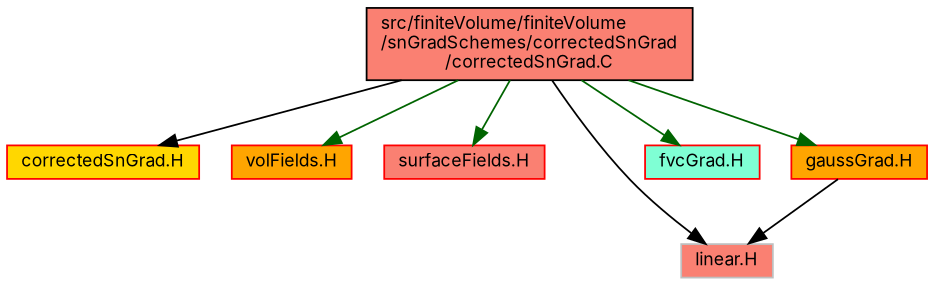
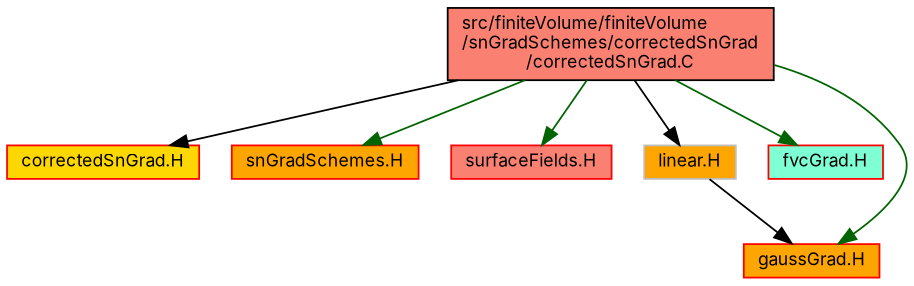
(292, 162) -> (325, 162)
(801, 206) -> (744, 206)
(727, 261) -> (690, 162)
